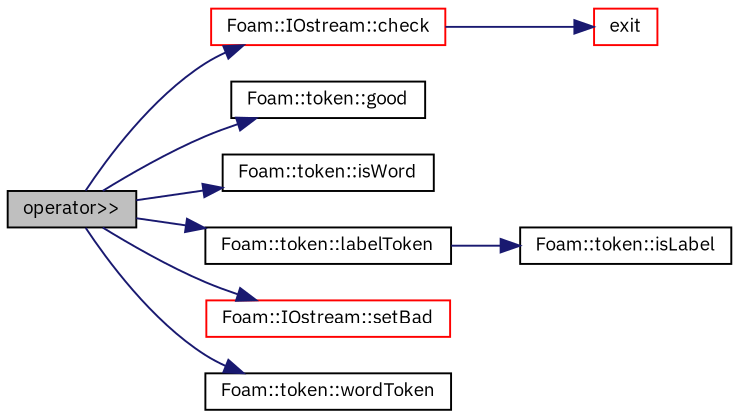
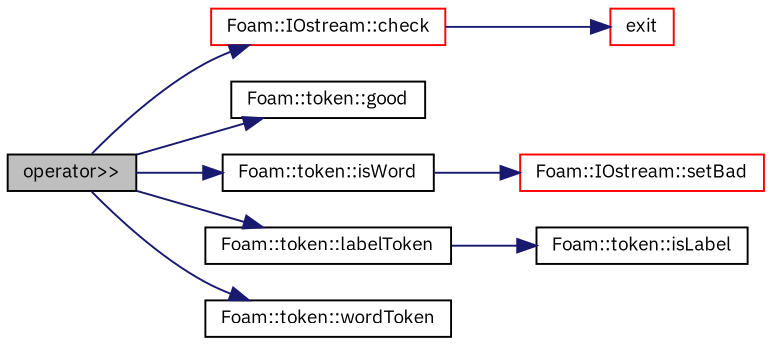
(168, 265) -> (467, 173)
